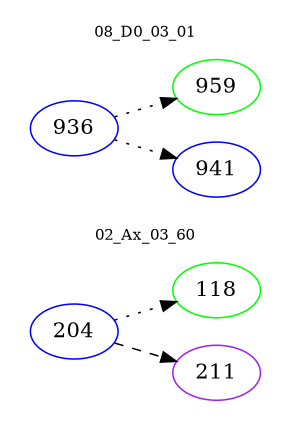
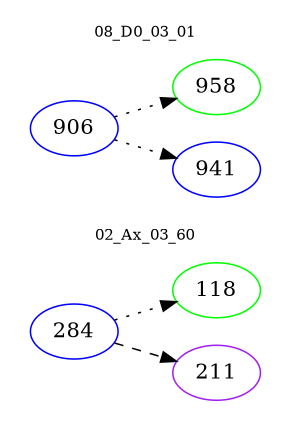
(217, 87) -> (217, 87)
(74, 128) -> (74, 128)
(74, 332) -> (74, 332)
